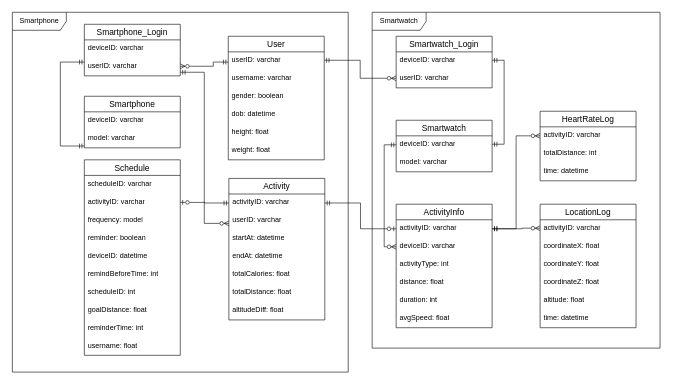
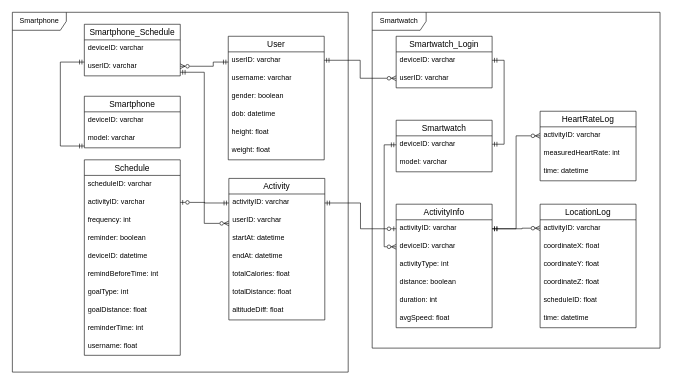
(132, 33) -> (132, 33)
(576, 153) -> (585, 153)
(117, 220) -> (113, 220)
(426, 282) -> (430, 282)
(114, 292) -> (110, 292)
(569, 300) -> (574, 300)
